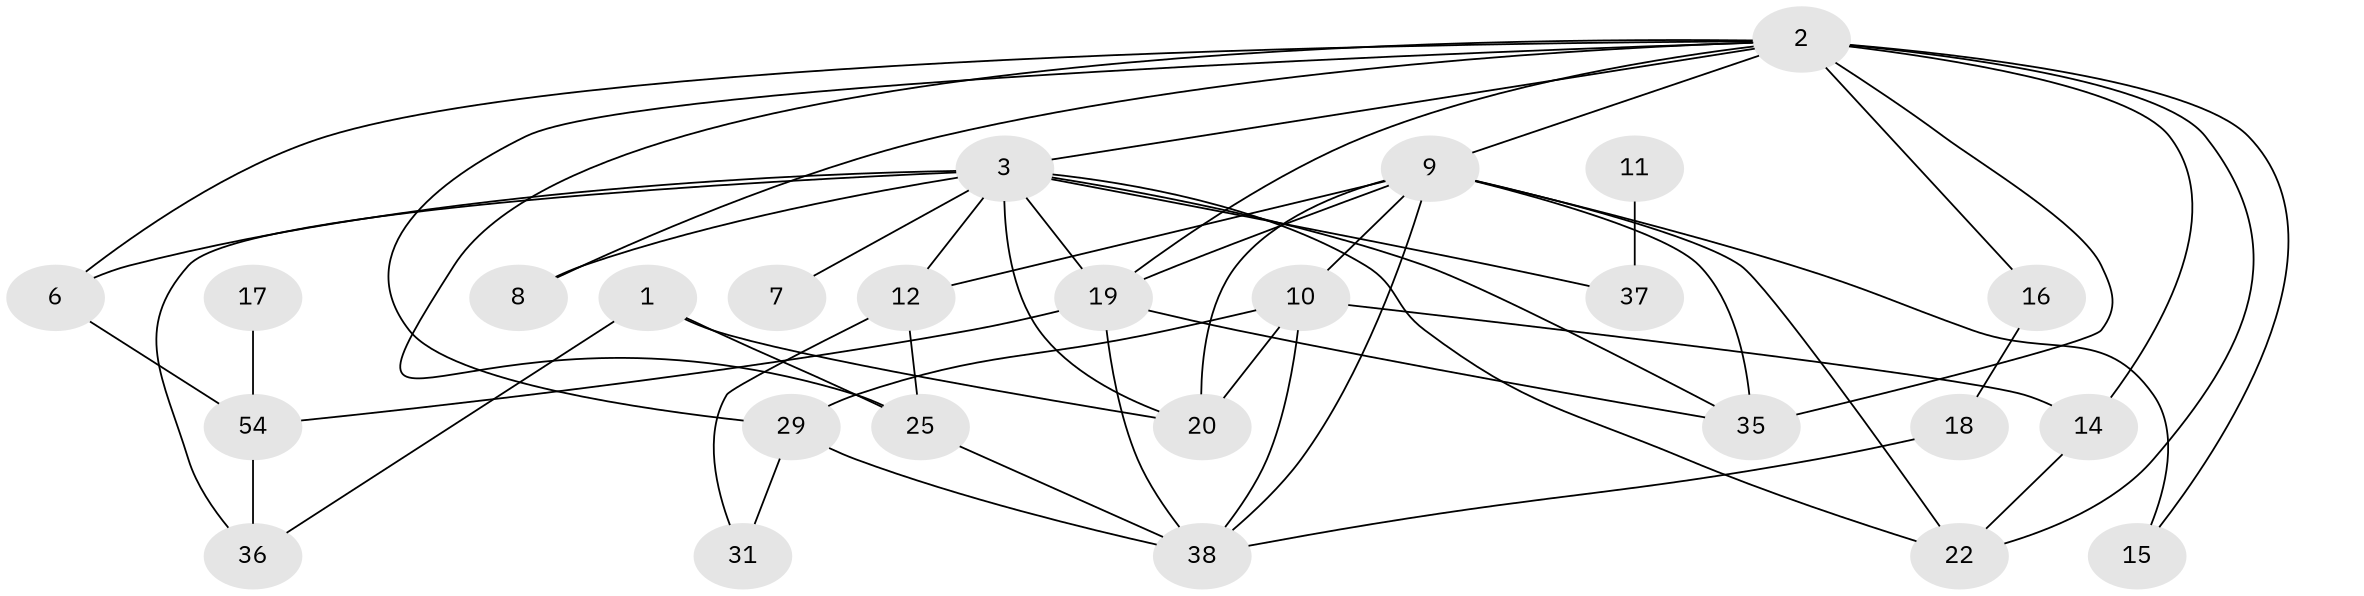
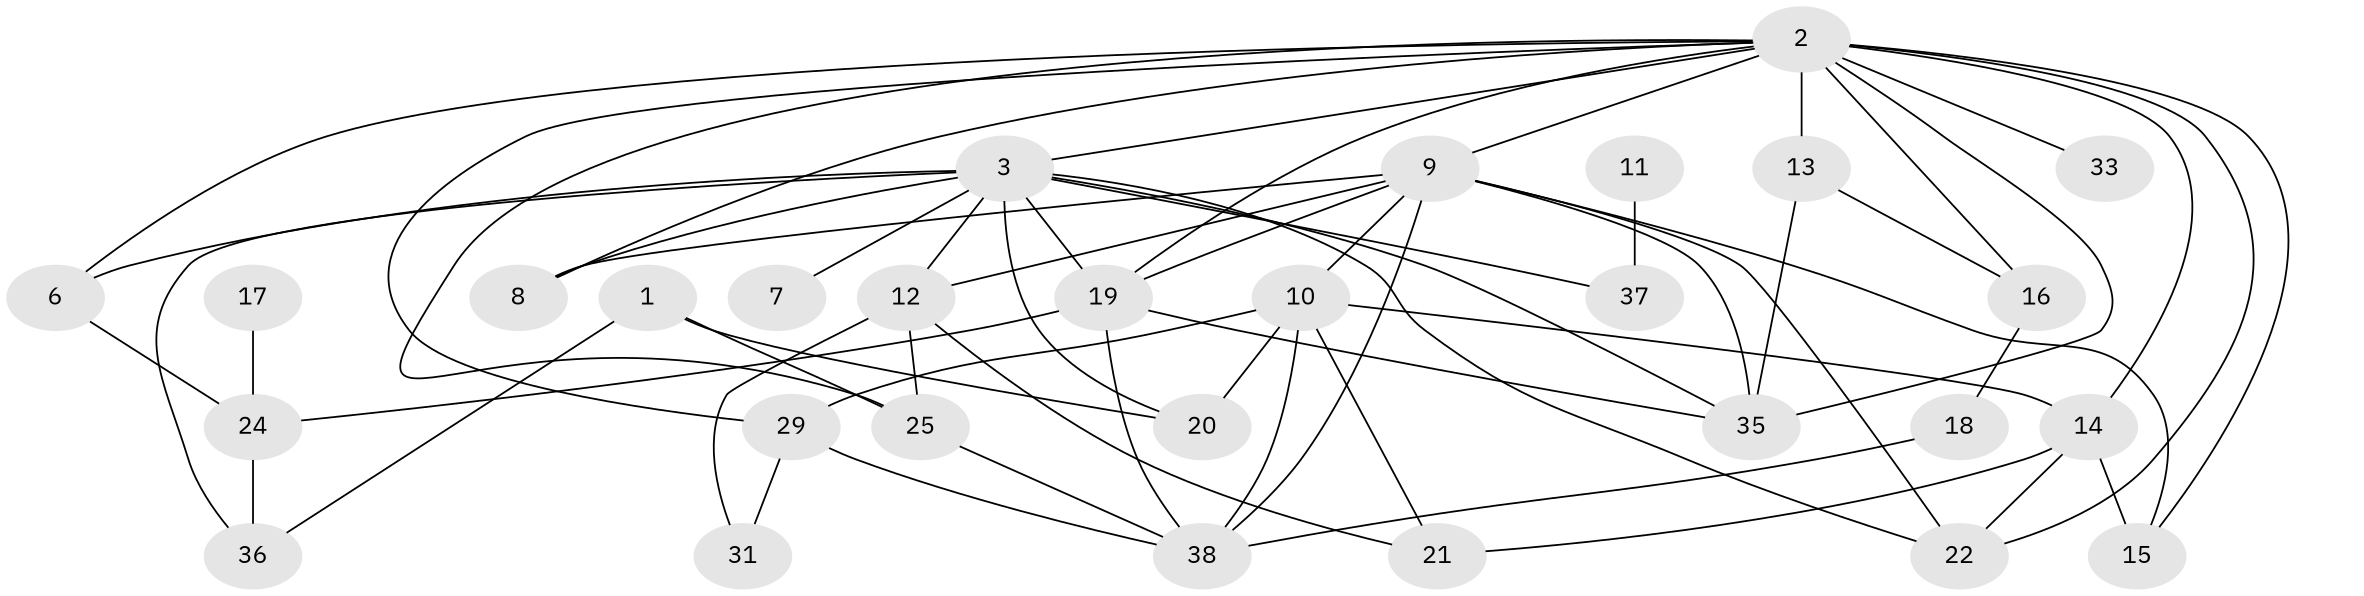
none -> (1802, 169)
none -> (2105, 169)
(1249, 252) -> (988, 214)
(253, 427) -> (253, 427)
none -> (2110, 483)
none -> (1437, 556)
